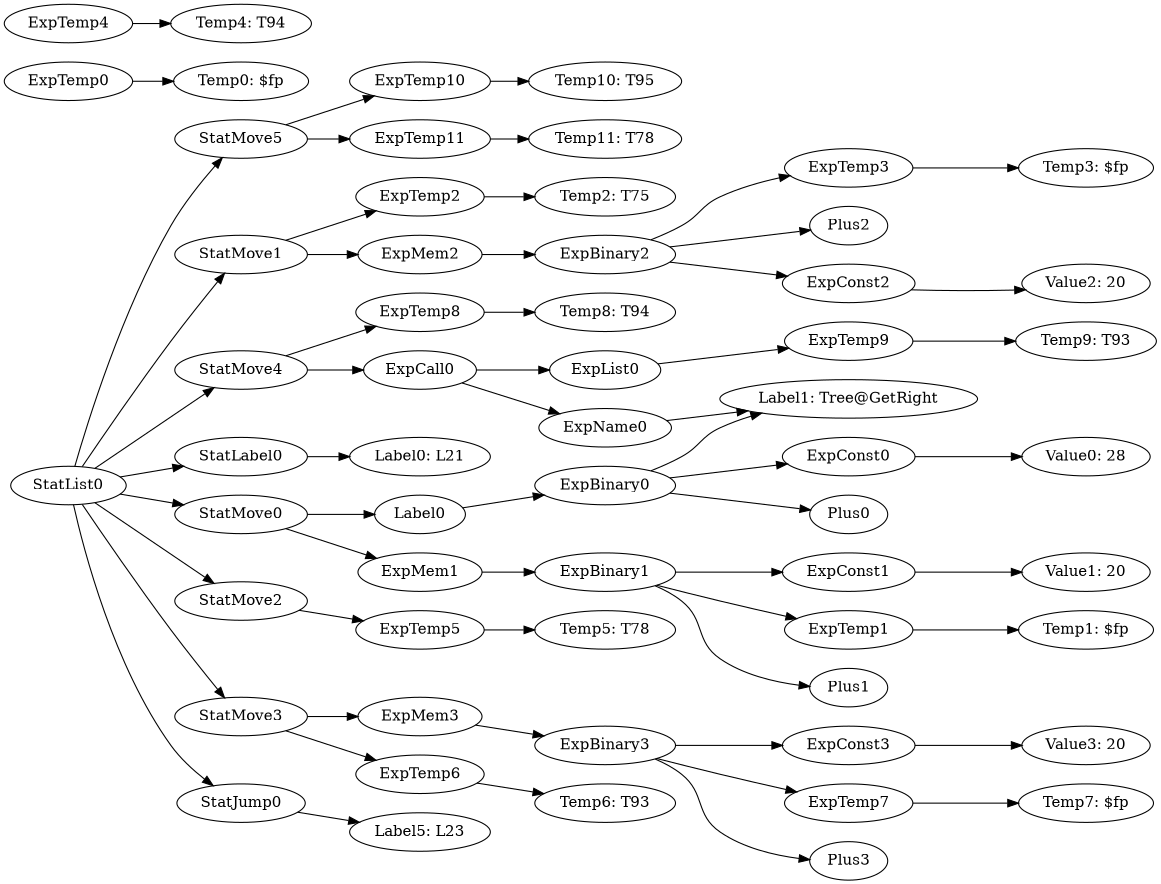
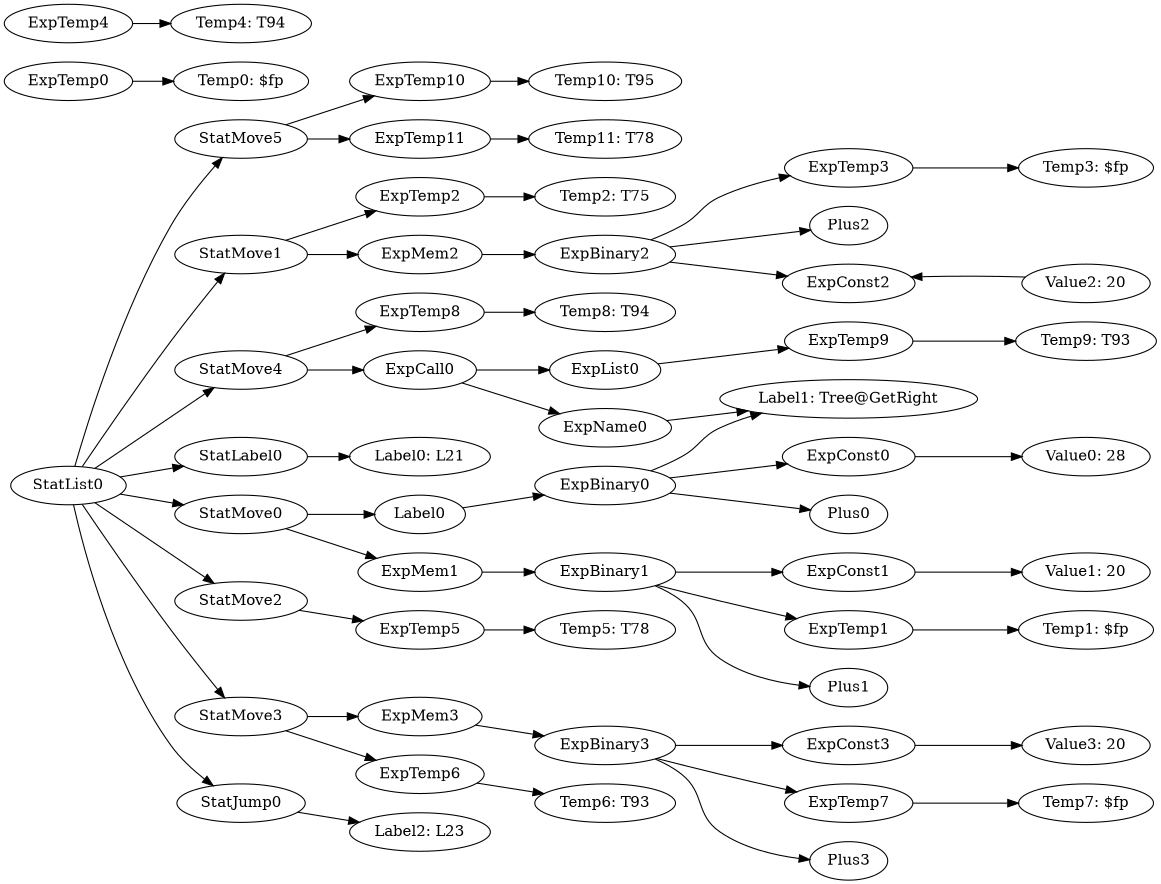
(963, 291) -> (974, 276)
(420, 832) -> (420, 832)
